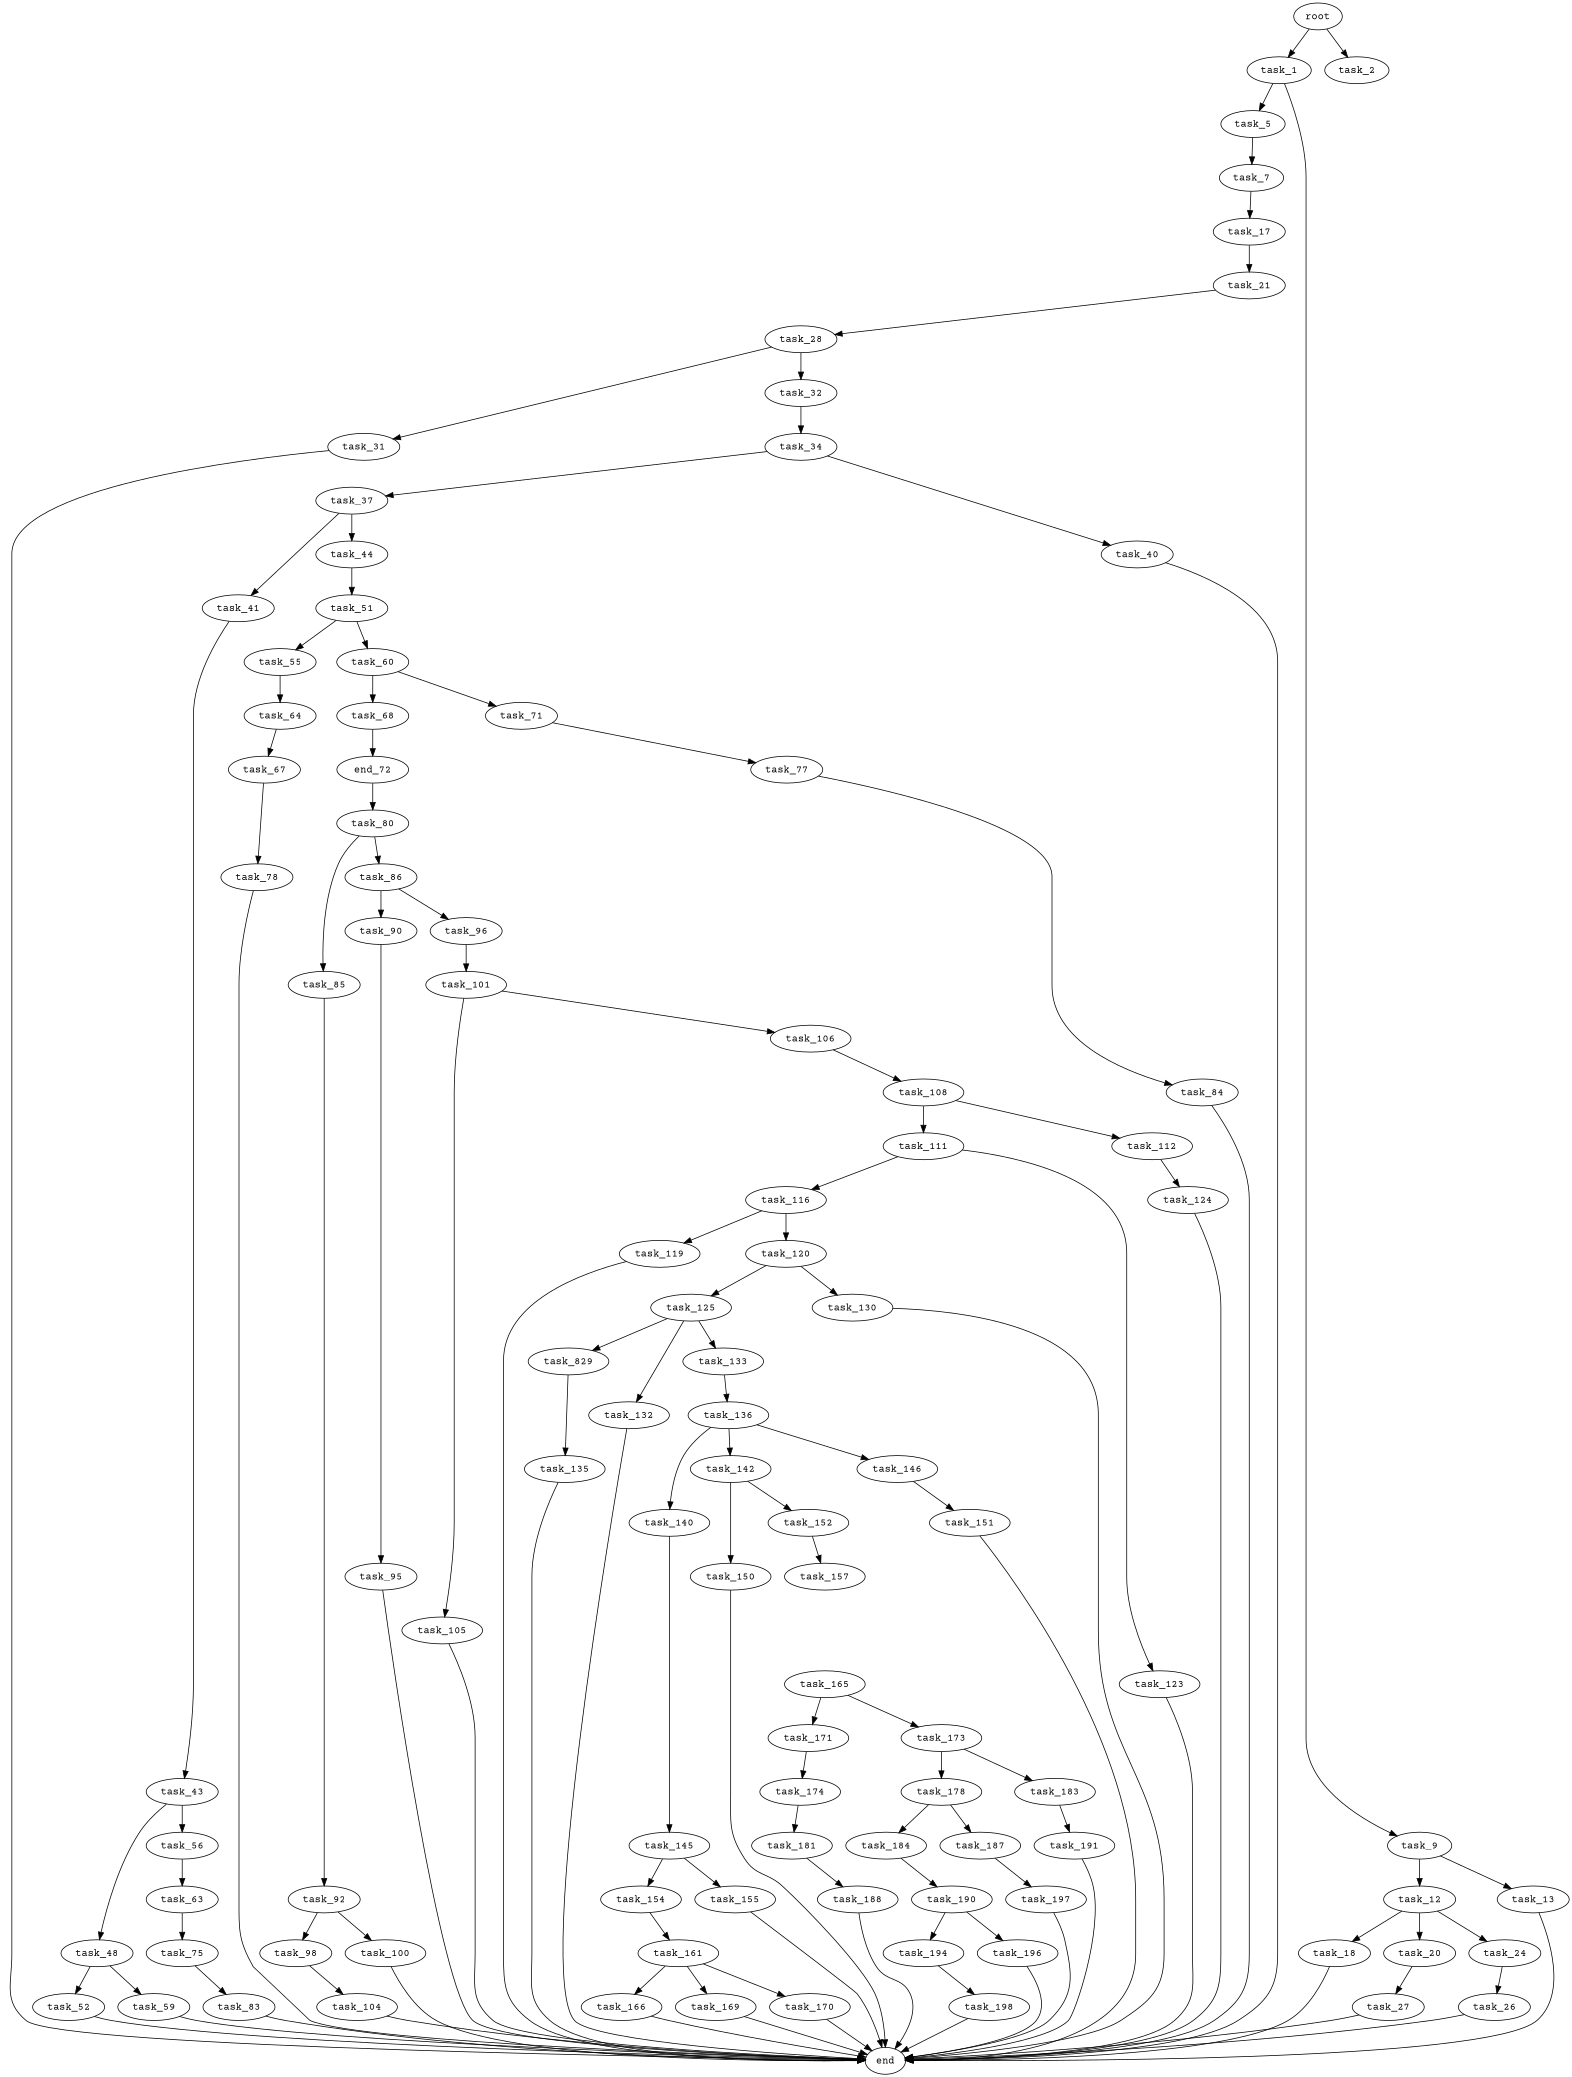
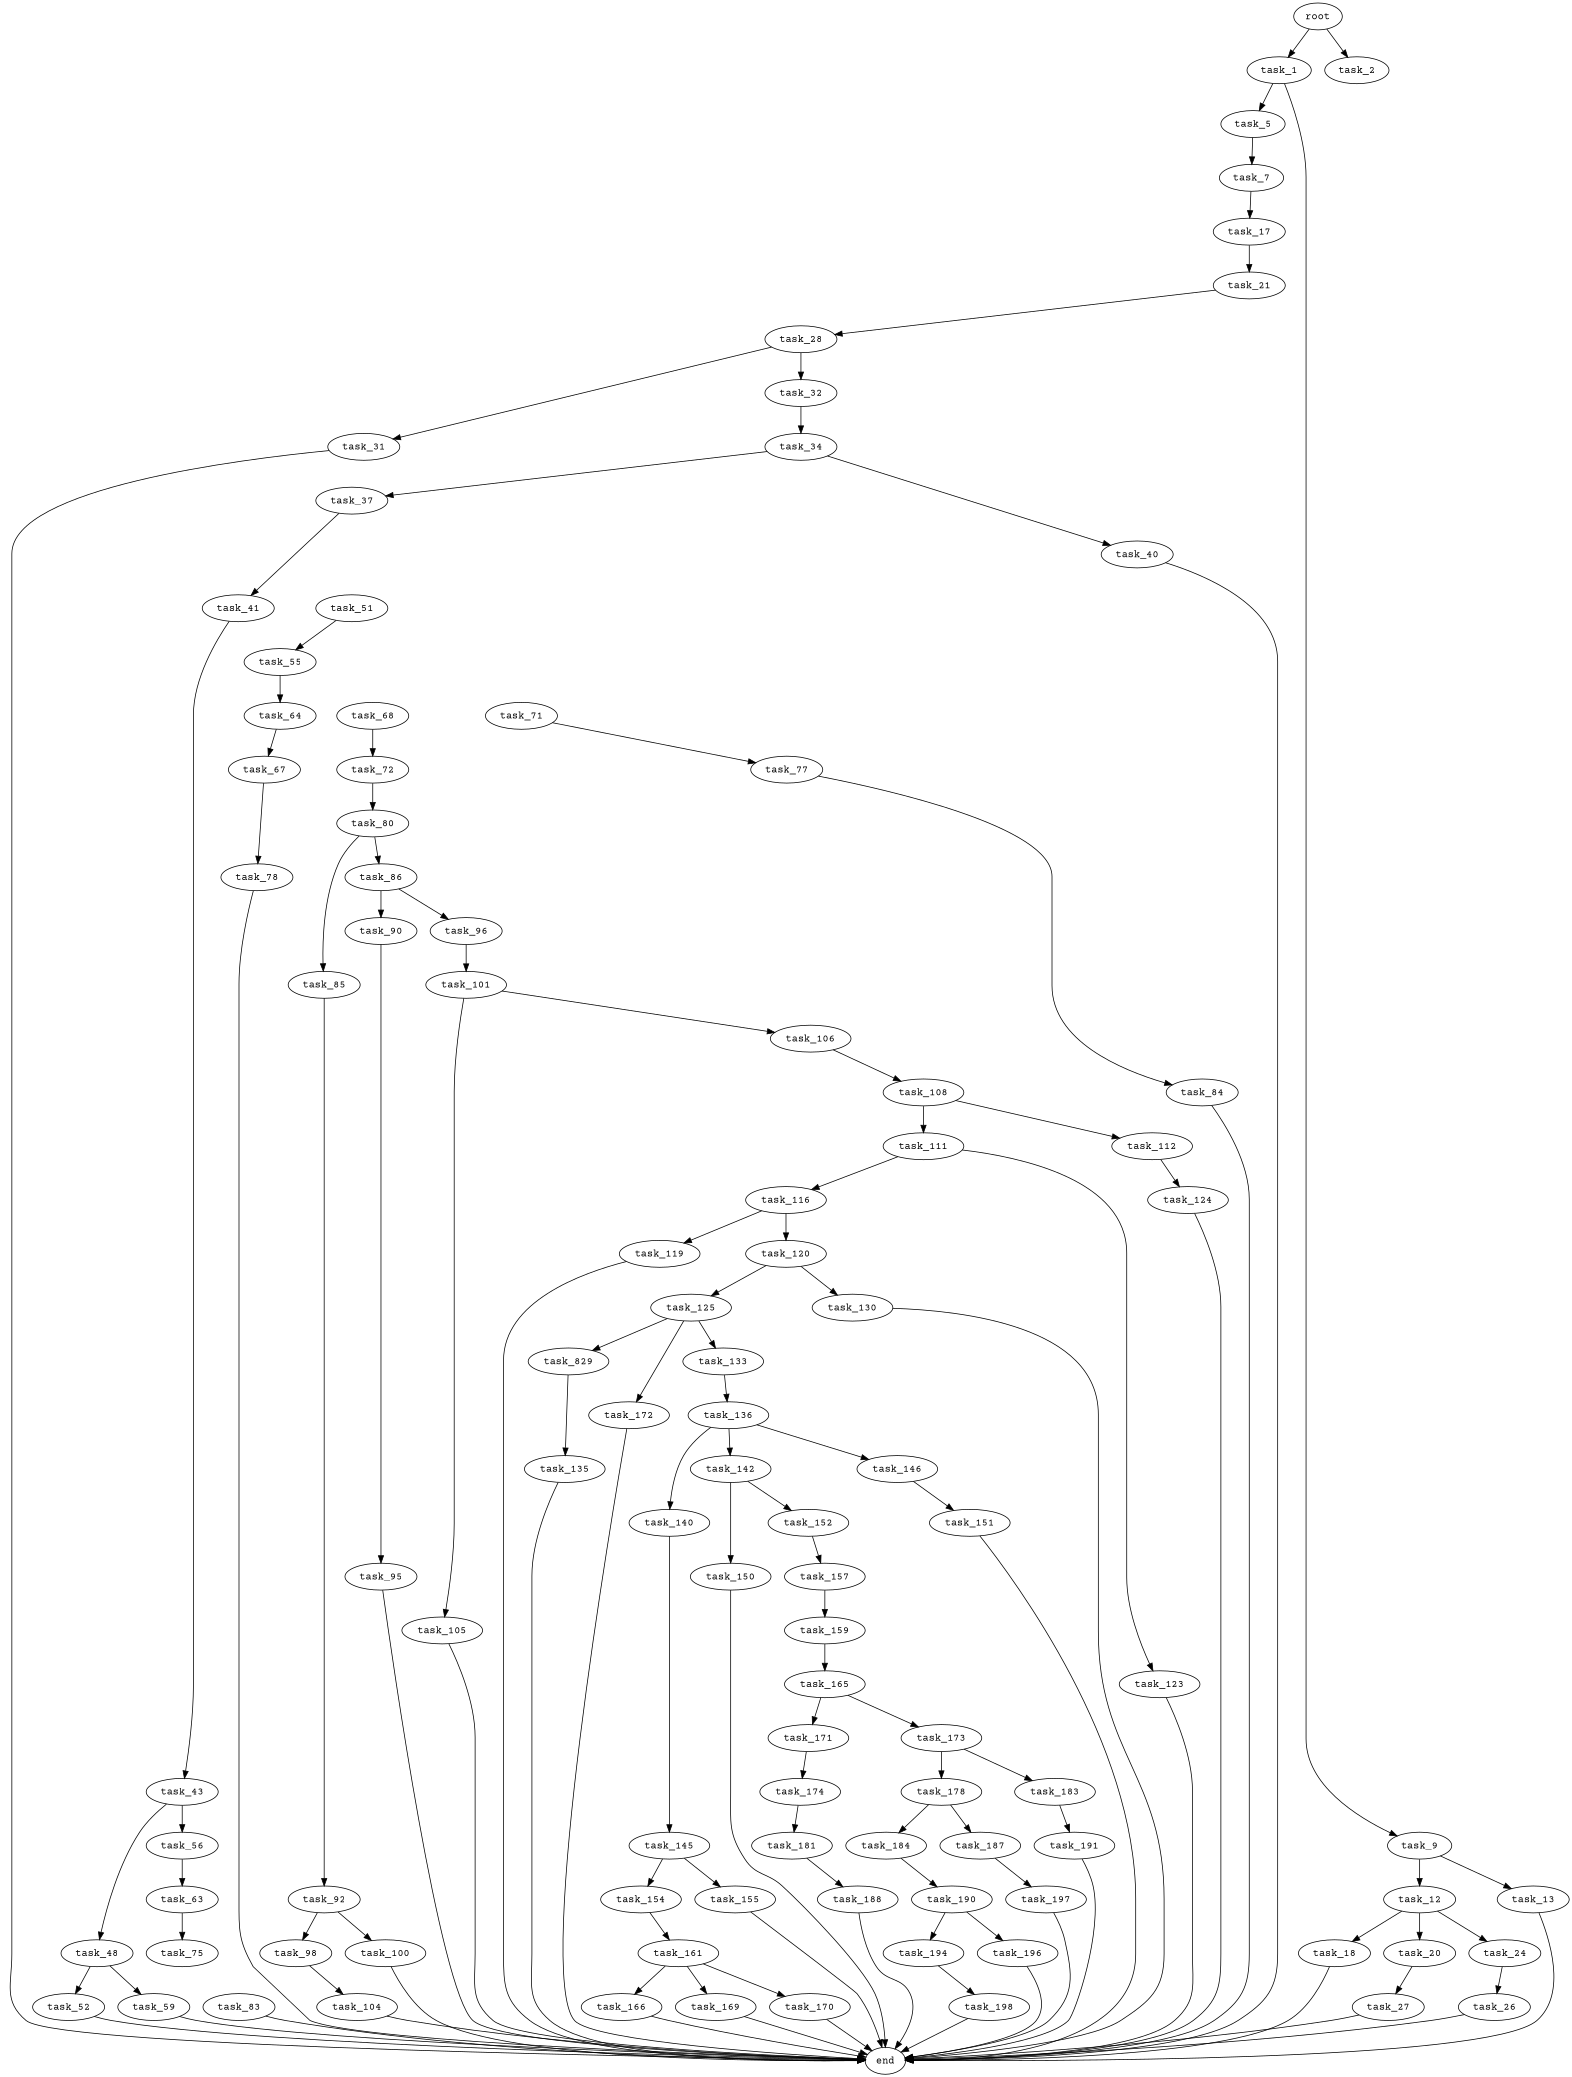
(352, 554) -> none
(373, 662) -> none
(373, 770) -> (373, 770)
(629, 1415) -> (629, 1415)
none -> (825, 1630)
(208, 1978) -> none
